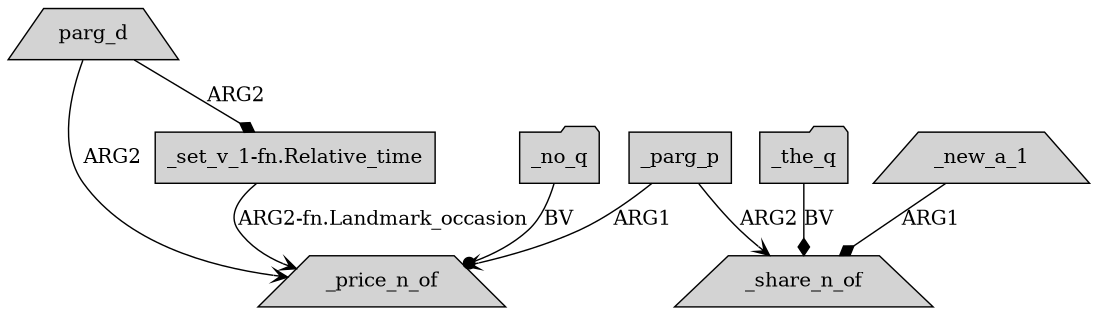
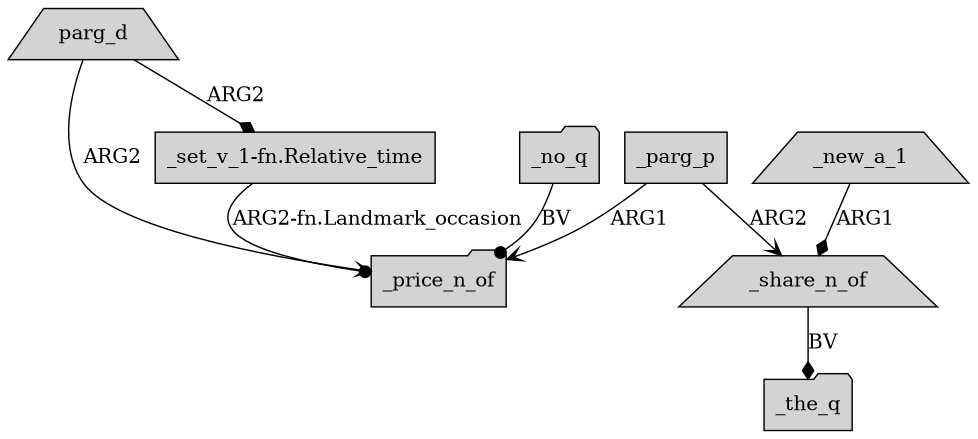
(804, 211) -> (808, 335)
(239, 231) -> (244, 240)
(382, 281) -> (439, 281)
